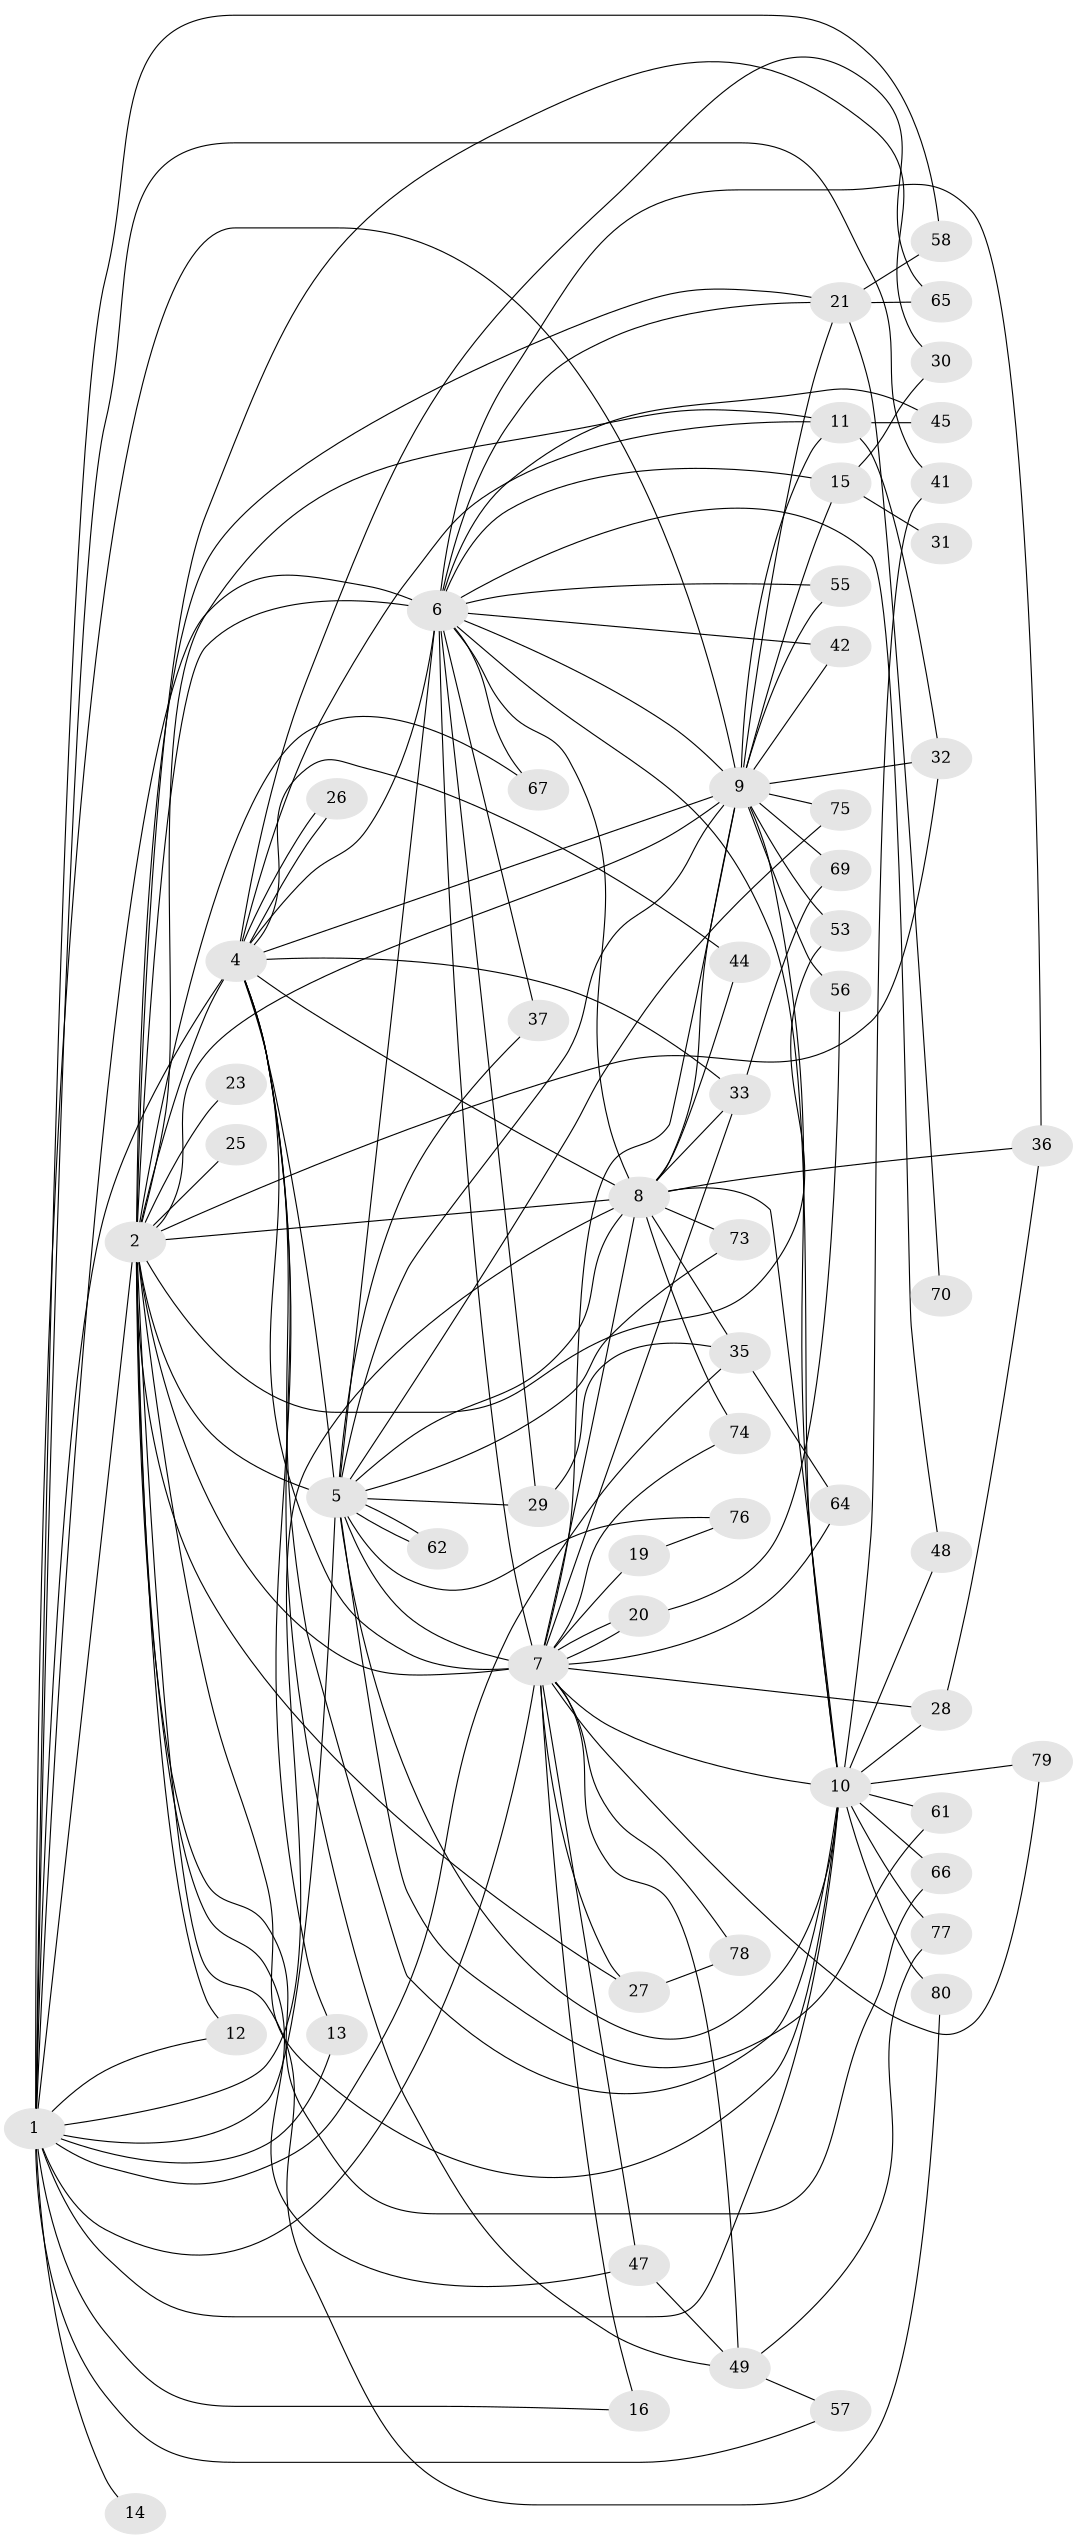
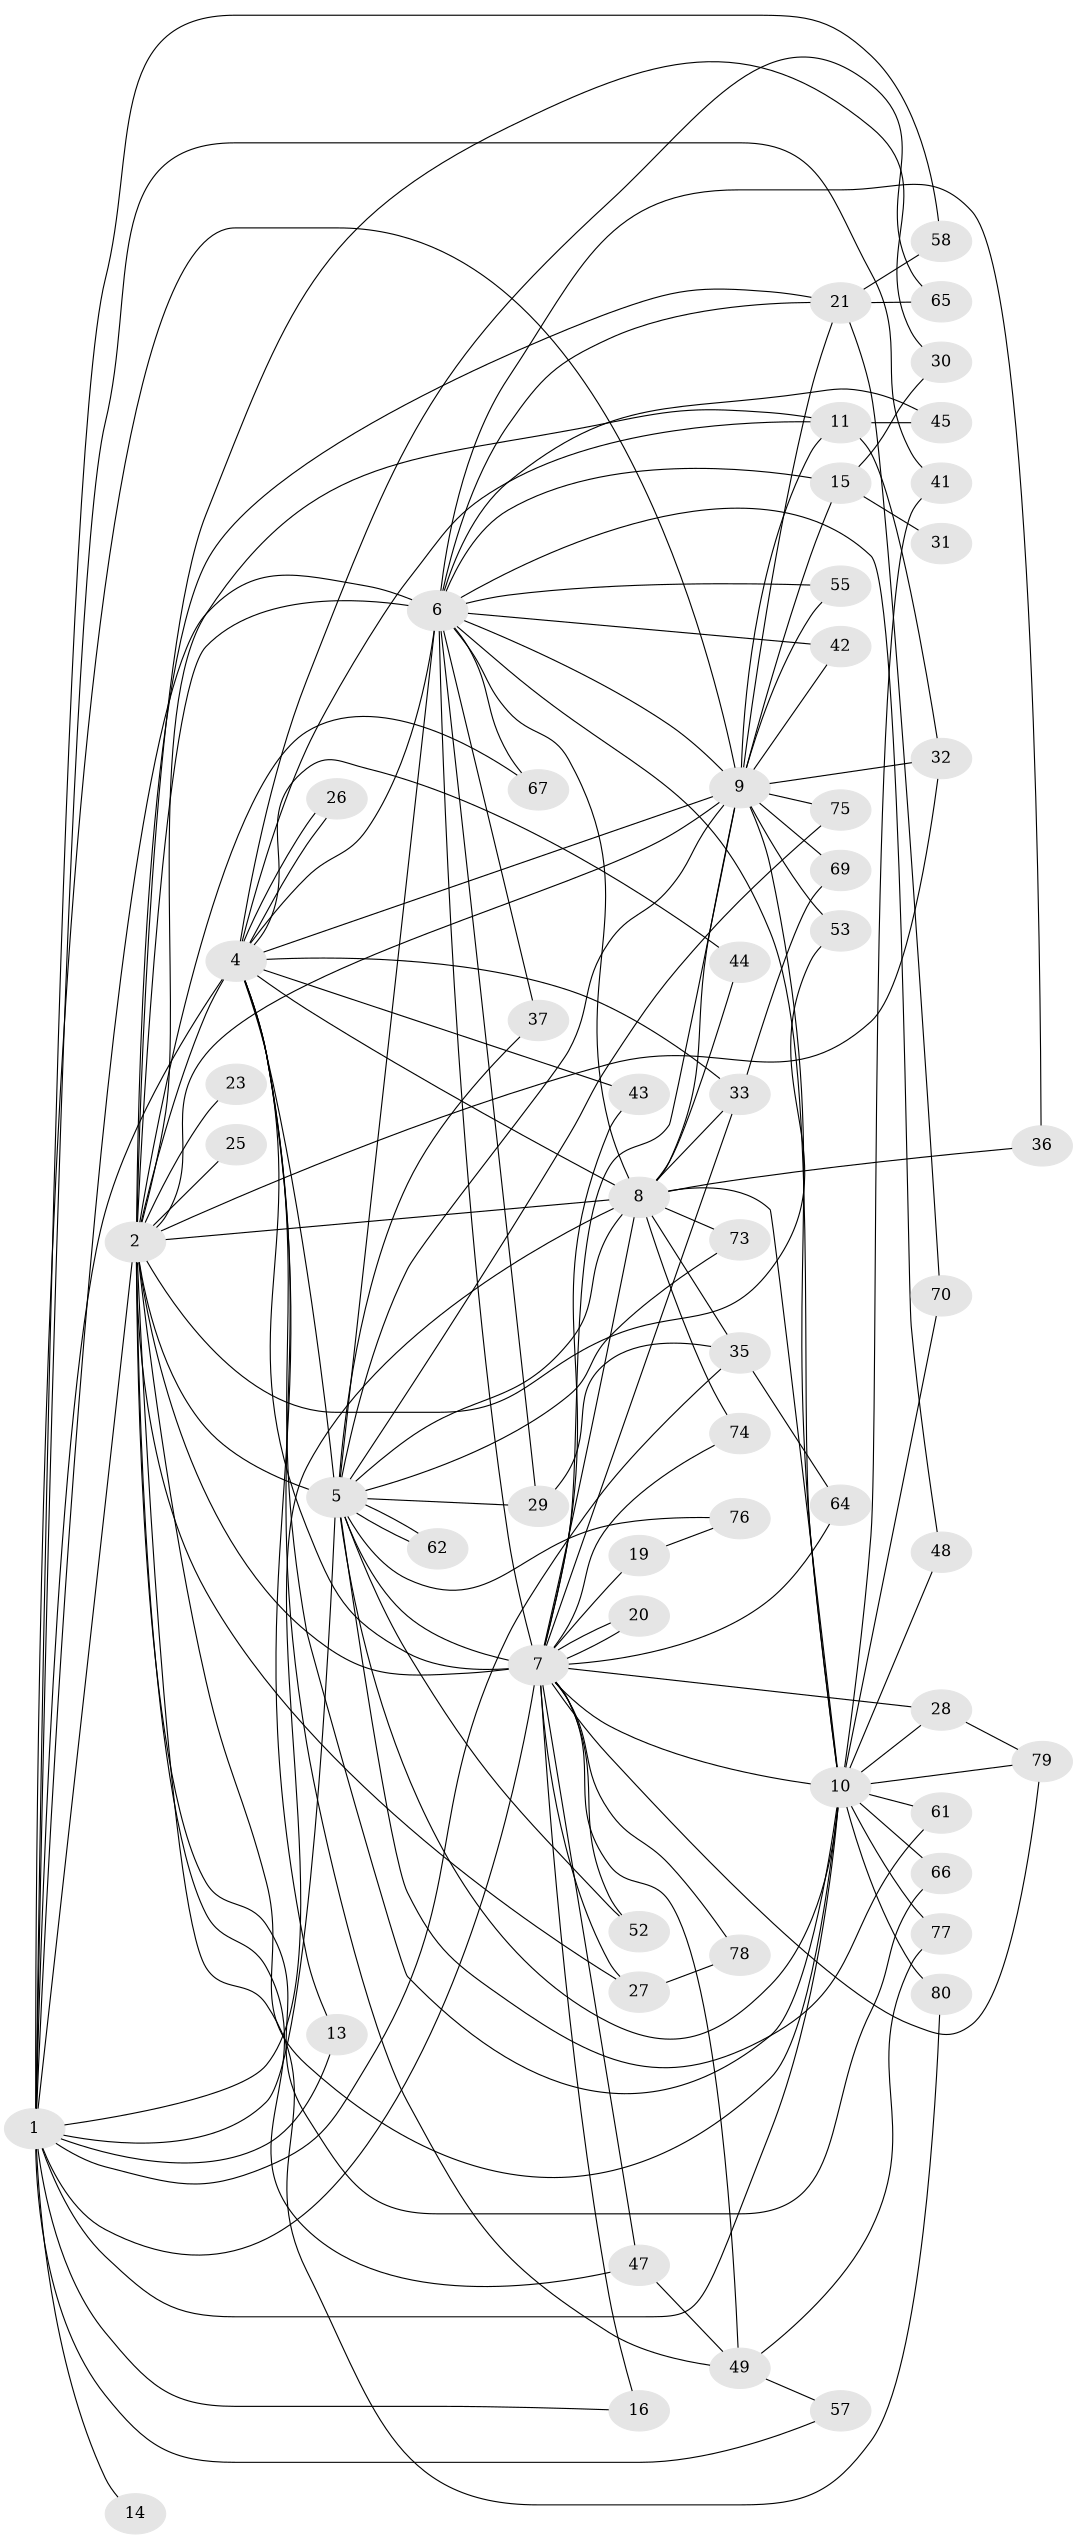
(841, 991) -> none
none -> (639, 1094)
(999, 1429) -> (992, 1736)
none -> (891, 1542)
none -> (639, 1932)
(236, 2035) -> none
